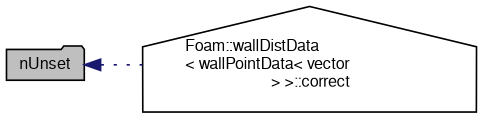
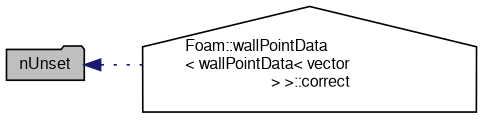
(310, 65) -> (310, 65)
